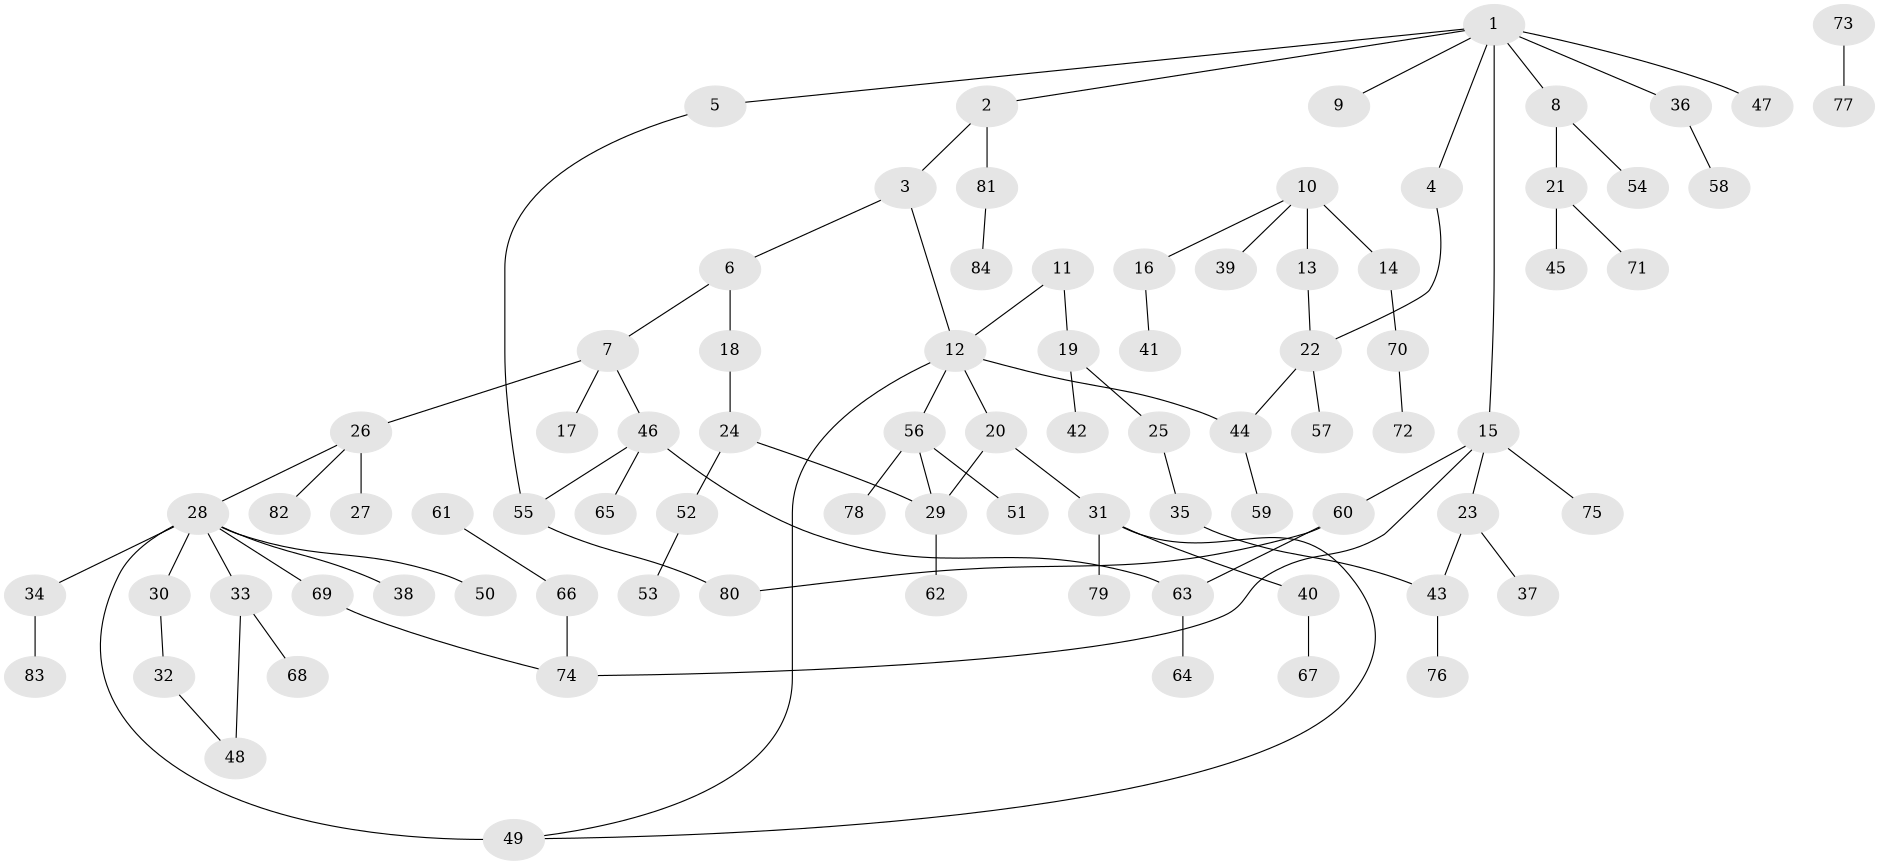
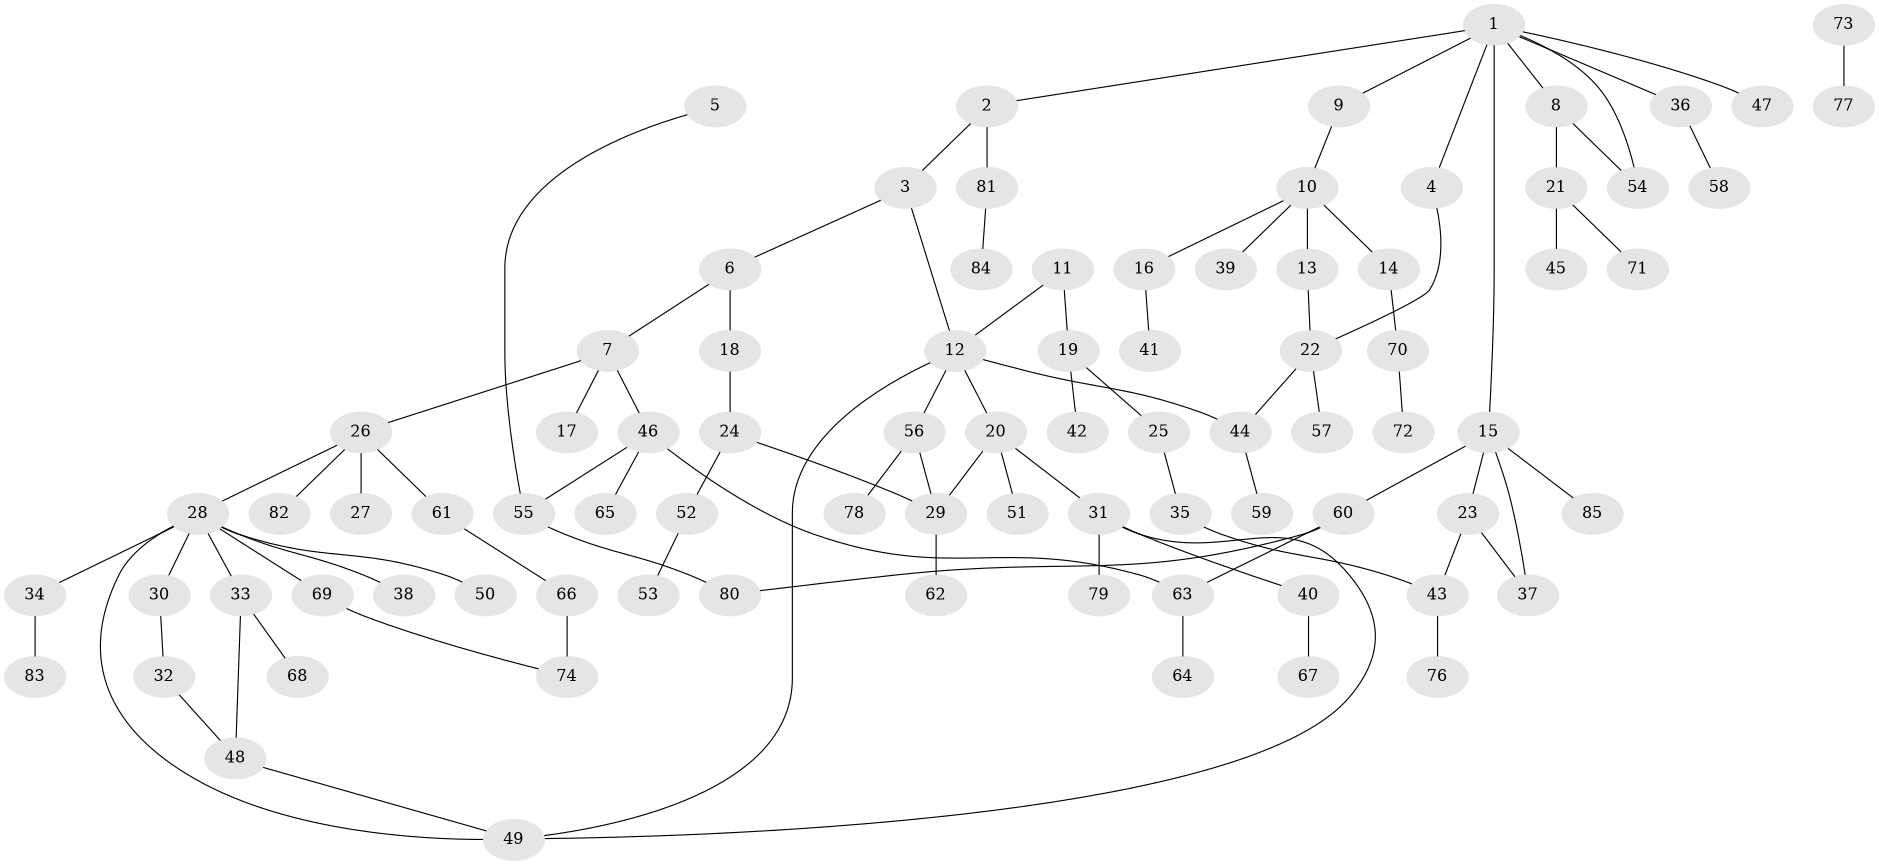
(1105, 66) -> (1596, 85)
none -> (1323, 147)
(960, 468) -> (1007, 473)
none -> (402, 473)
(1593, 514) -> (1593, 514)
(1066, 650) -> (1514, 513)
none -> (375, 799)
